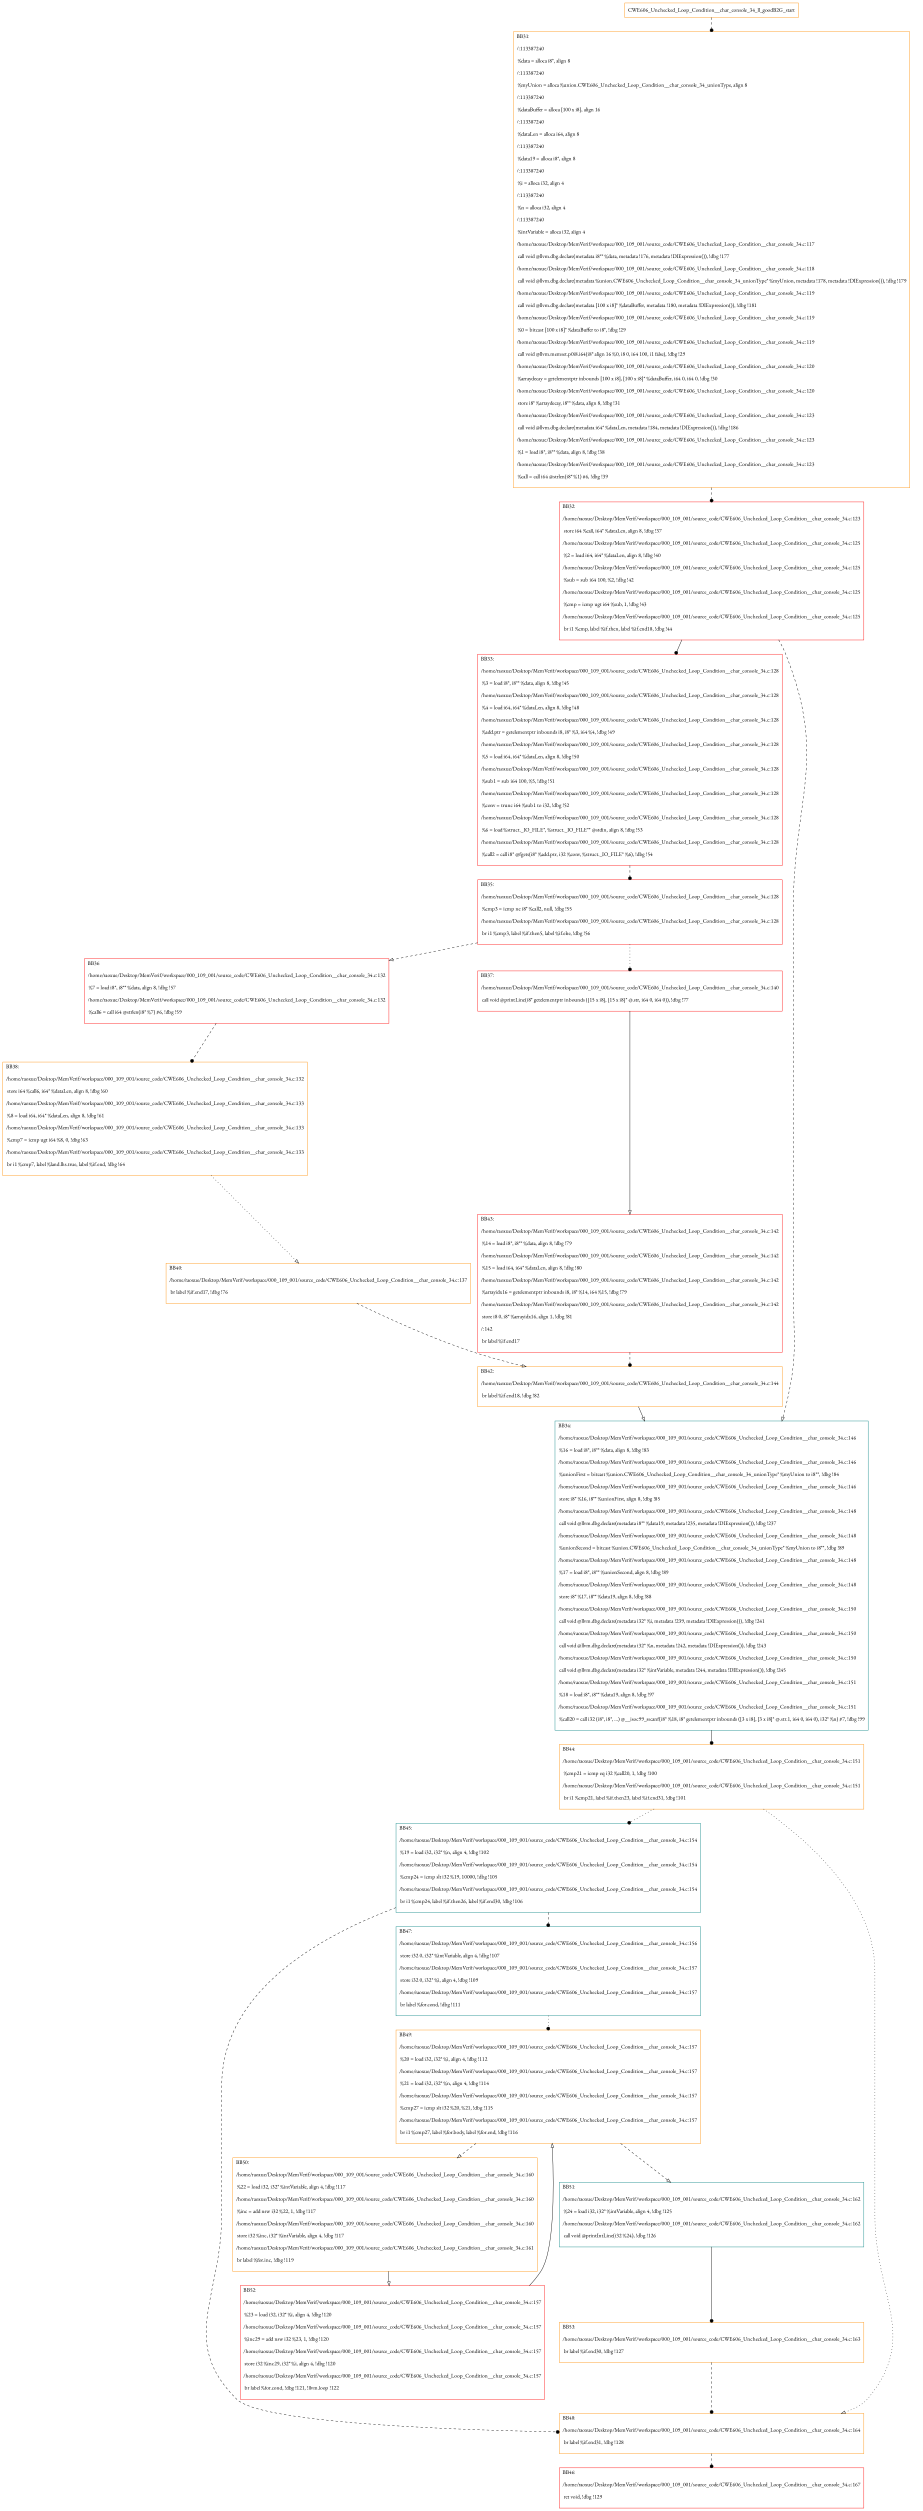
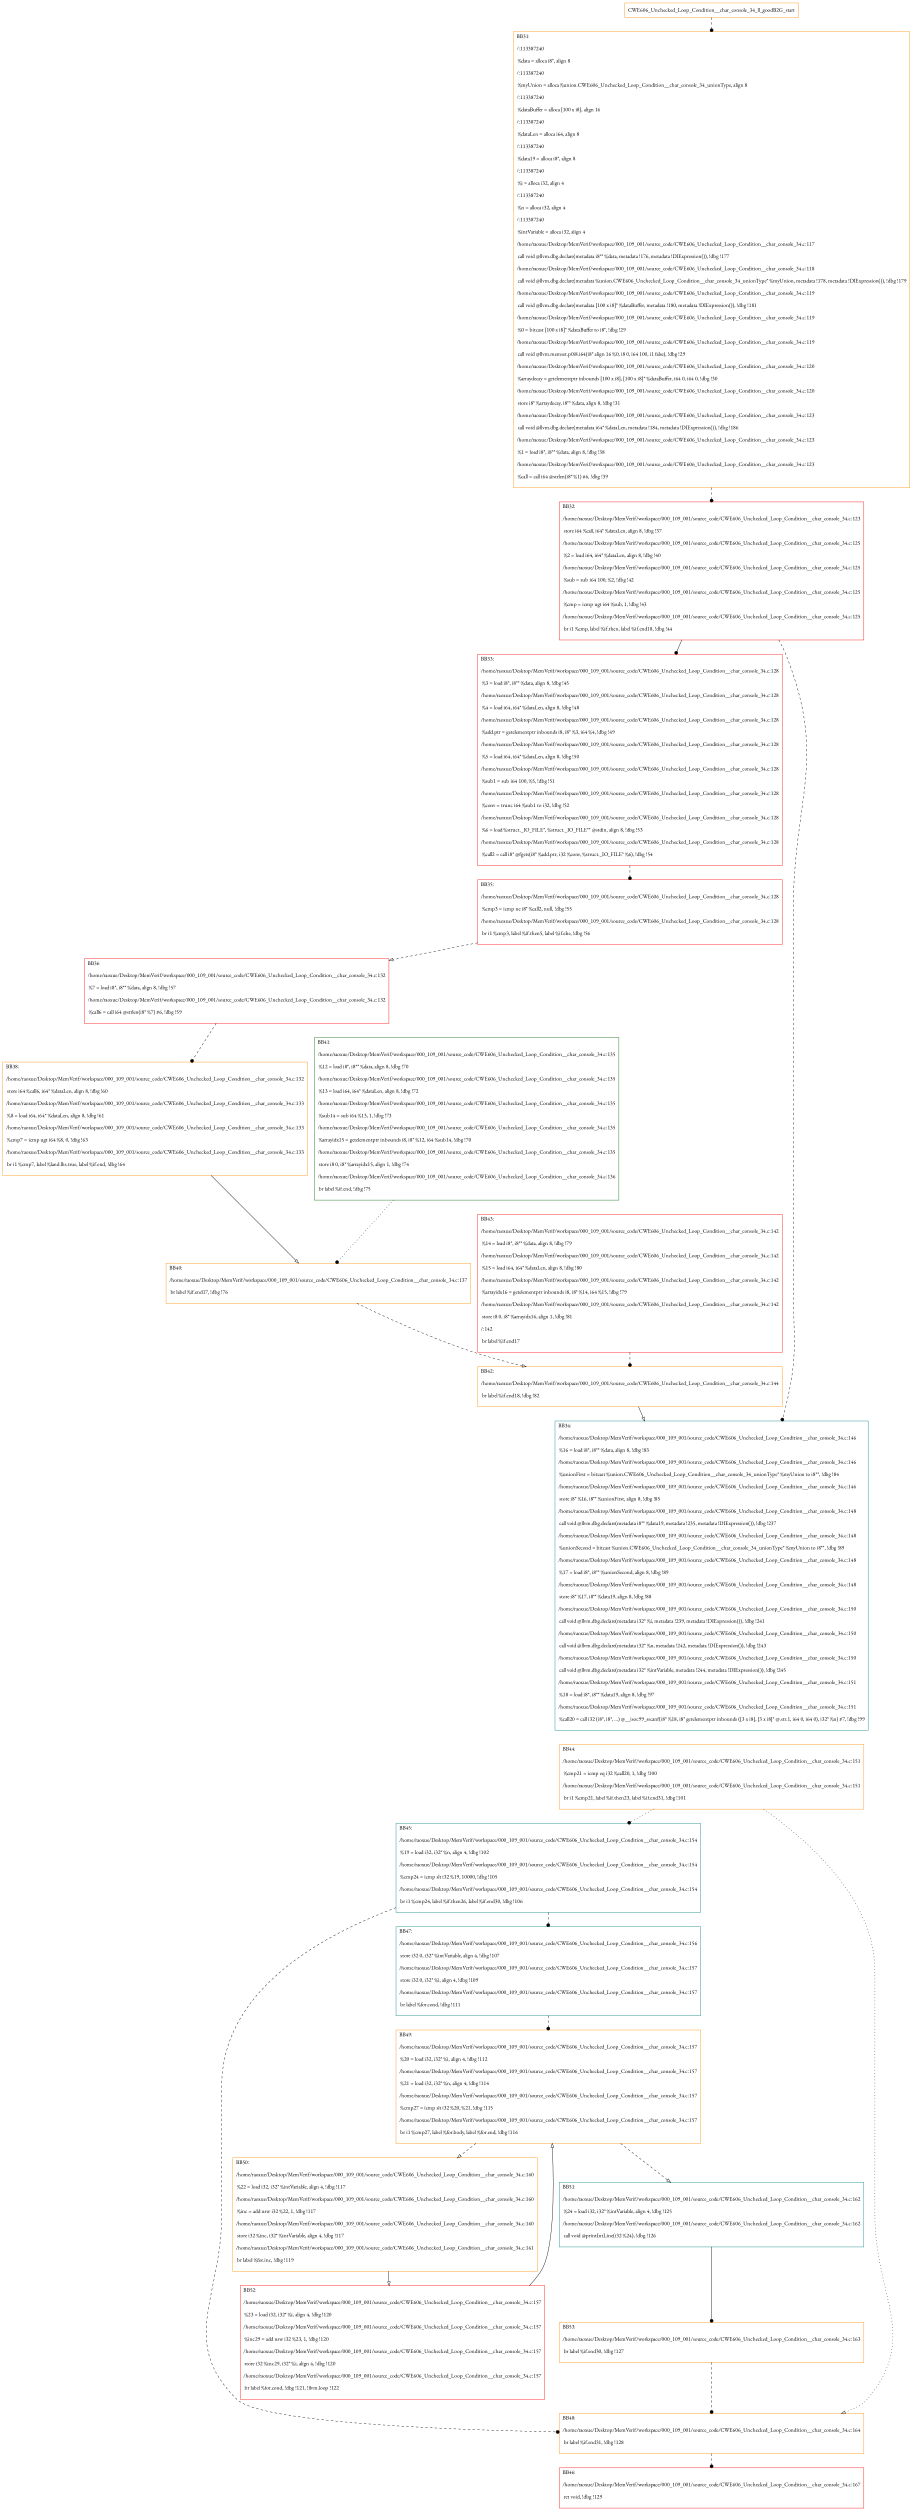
(630, 991) -> none
(793, 1027) -> (793, 1027)
none -> (467, 1119)
(253, 1218) -> (253, 1218)
(712, 1736) -> none
(548, 2021) -> (548, 2021)
